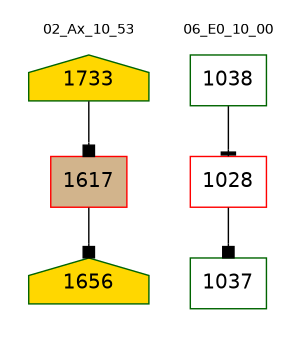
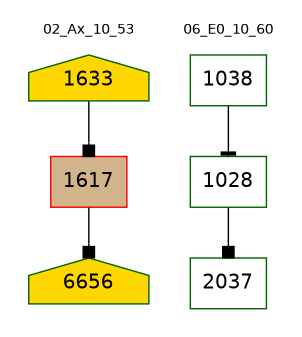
(228, 30) -> (228, 30)
(89, 80) -> (89, 80)
(228, 182) -> (228, 182)
(89, 283) -> (89, 283)
(228, 283) -> (228, 283)
